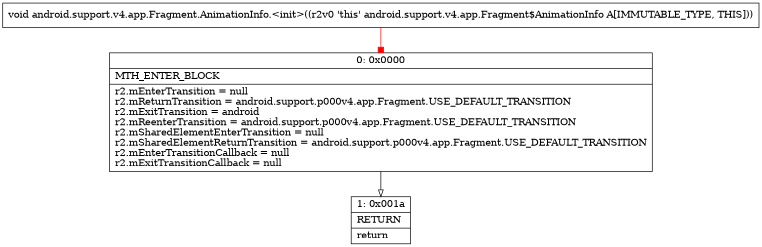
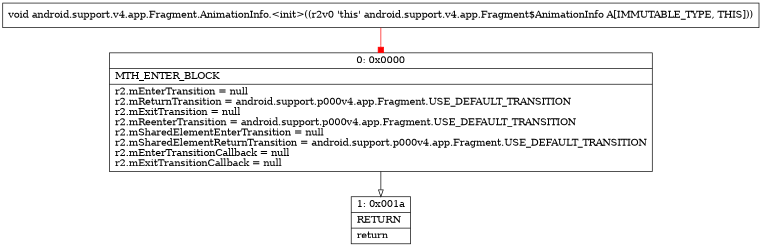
(187, 112) -> (178, 112)
